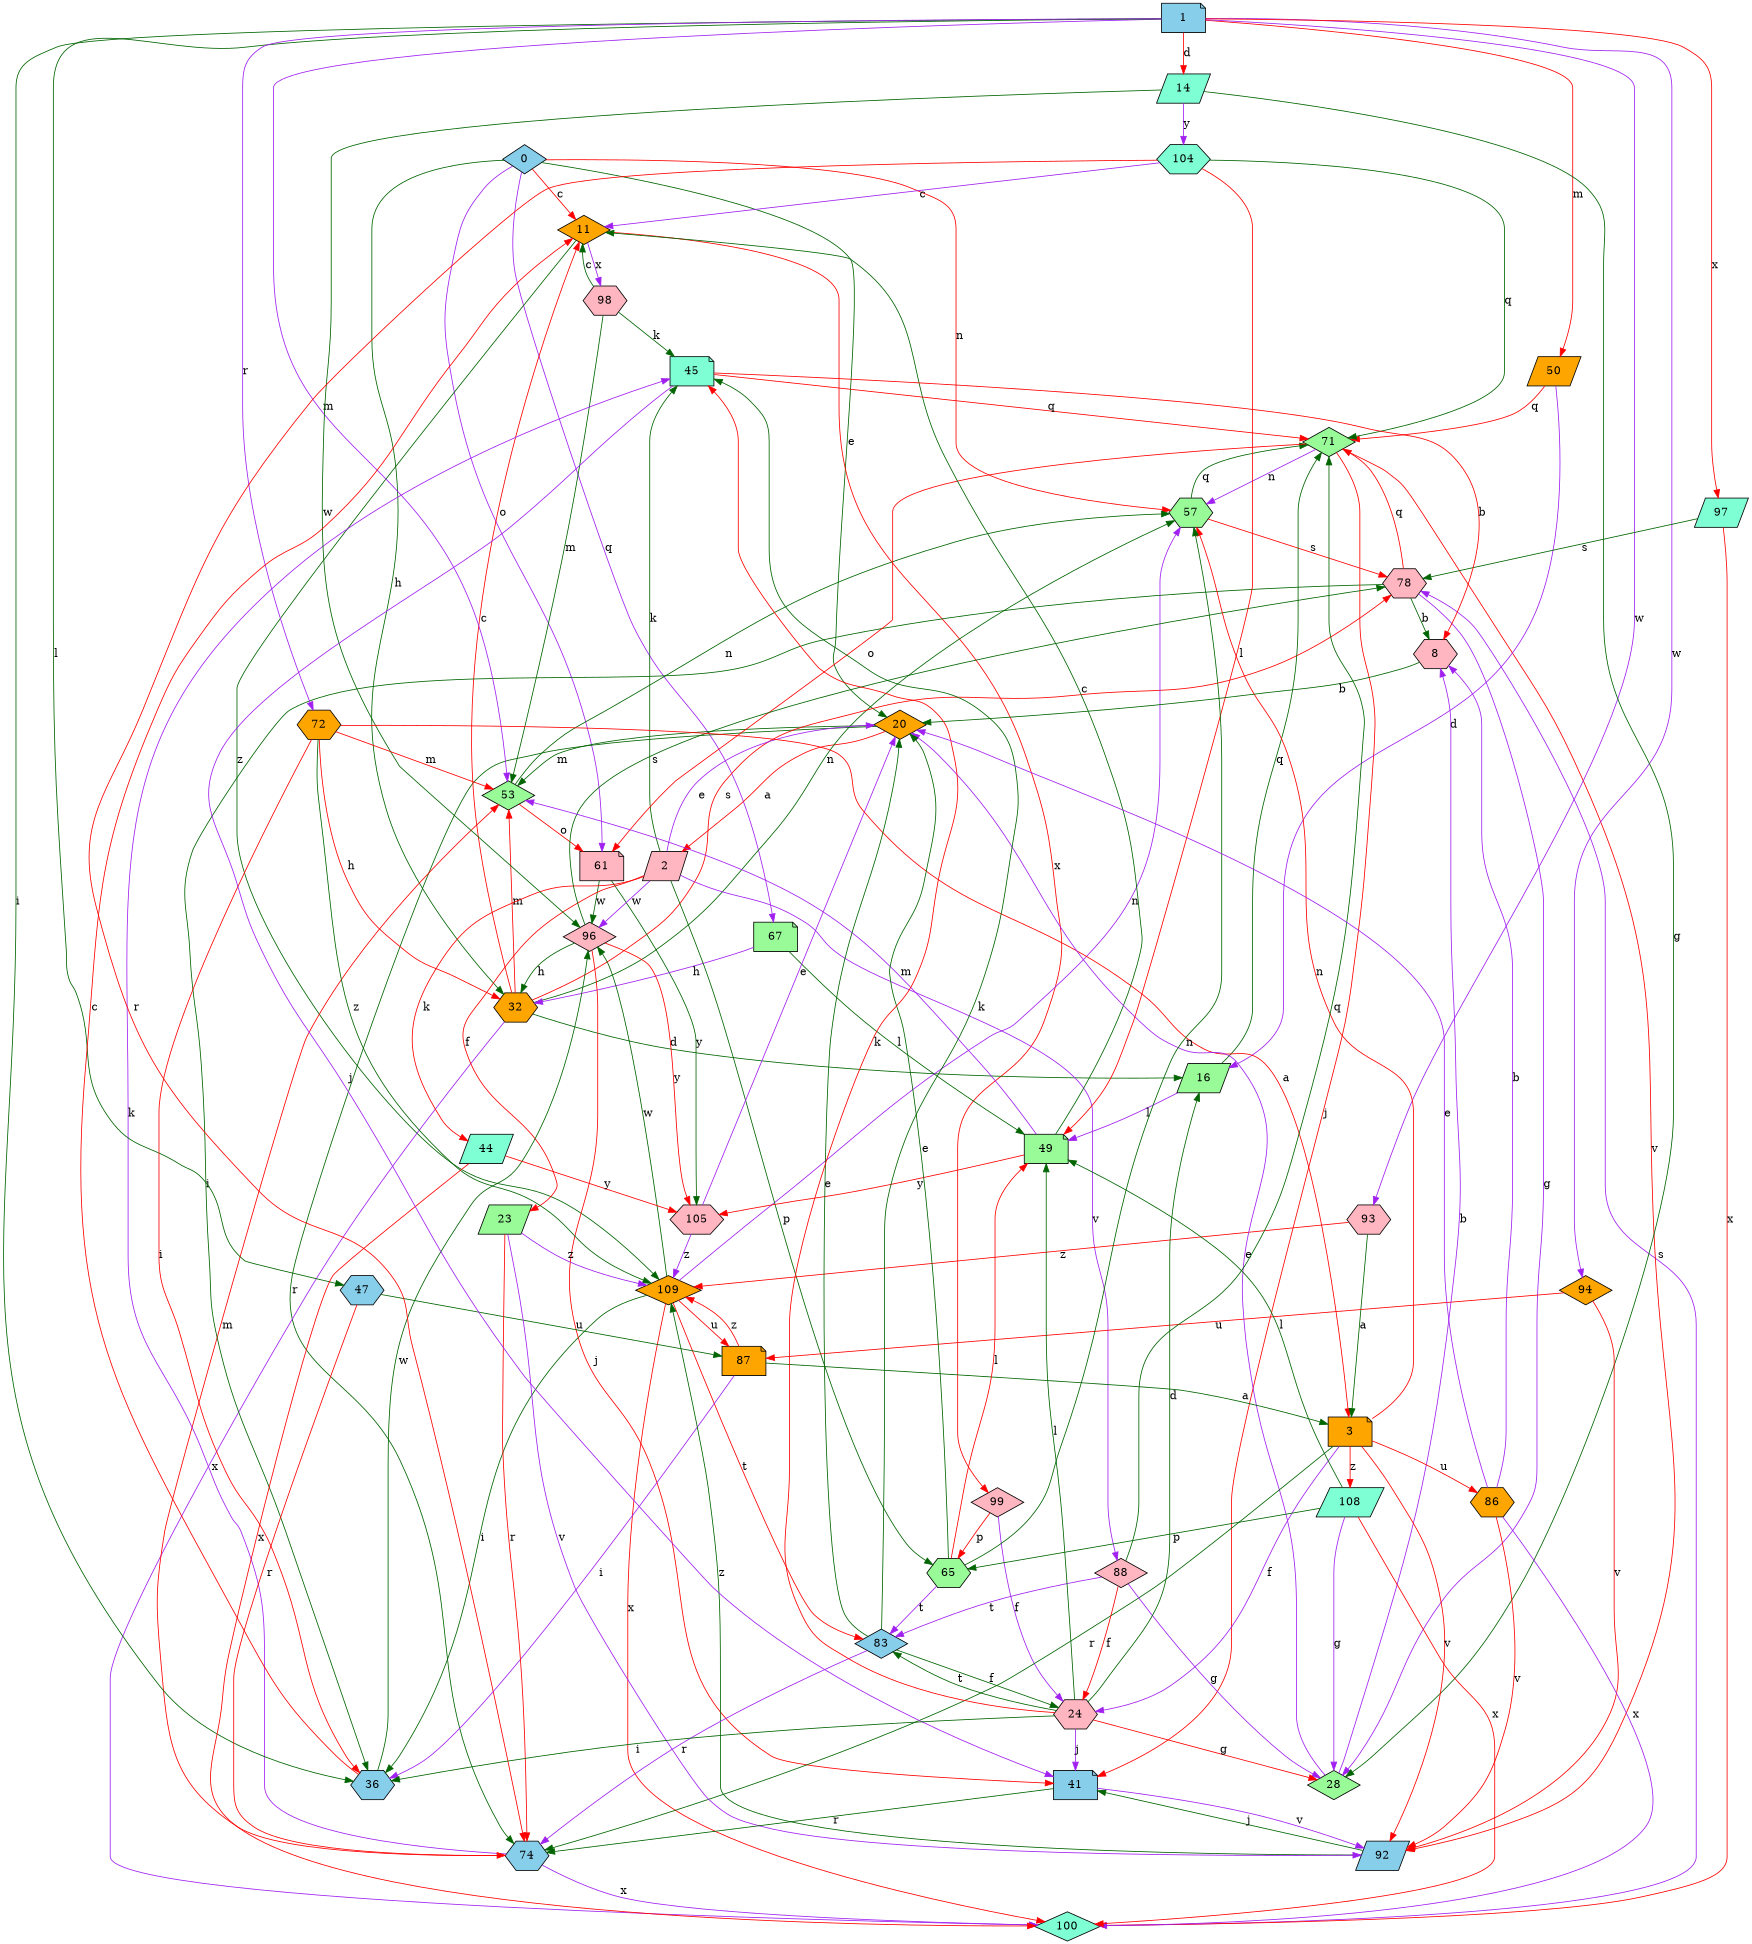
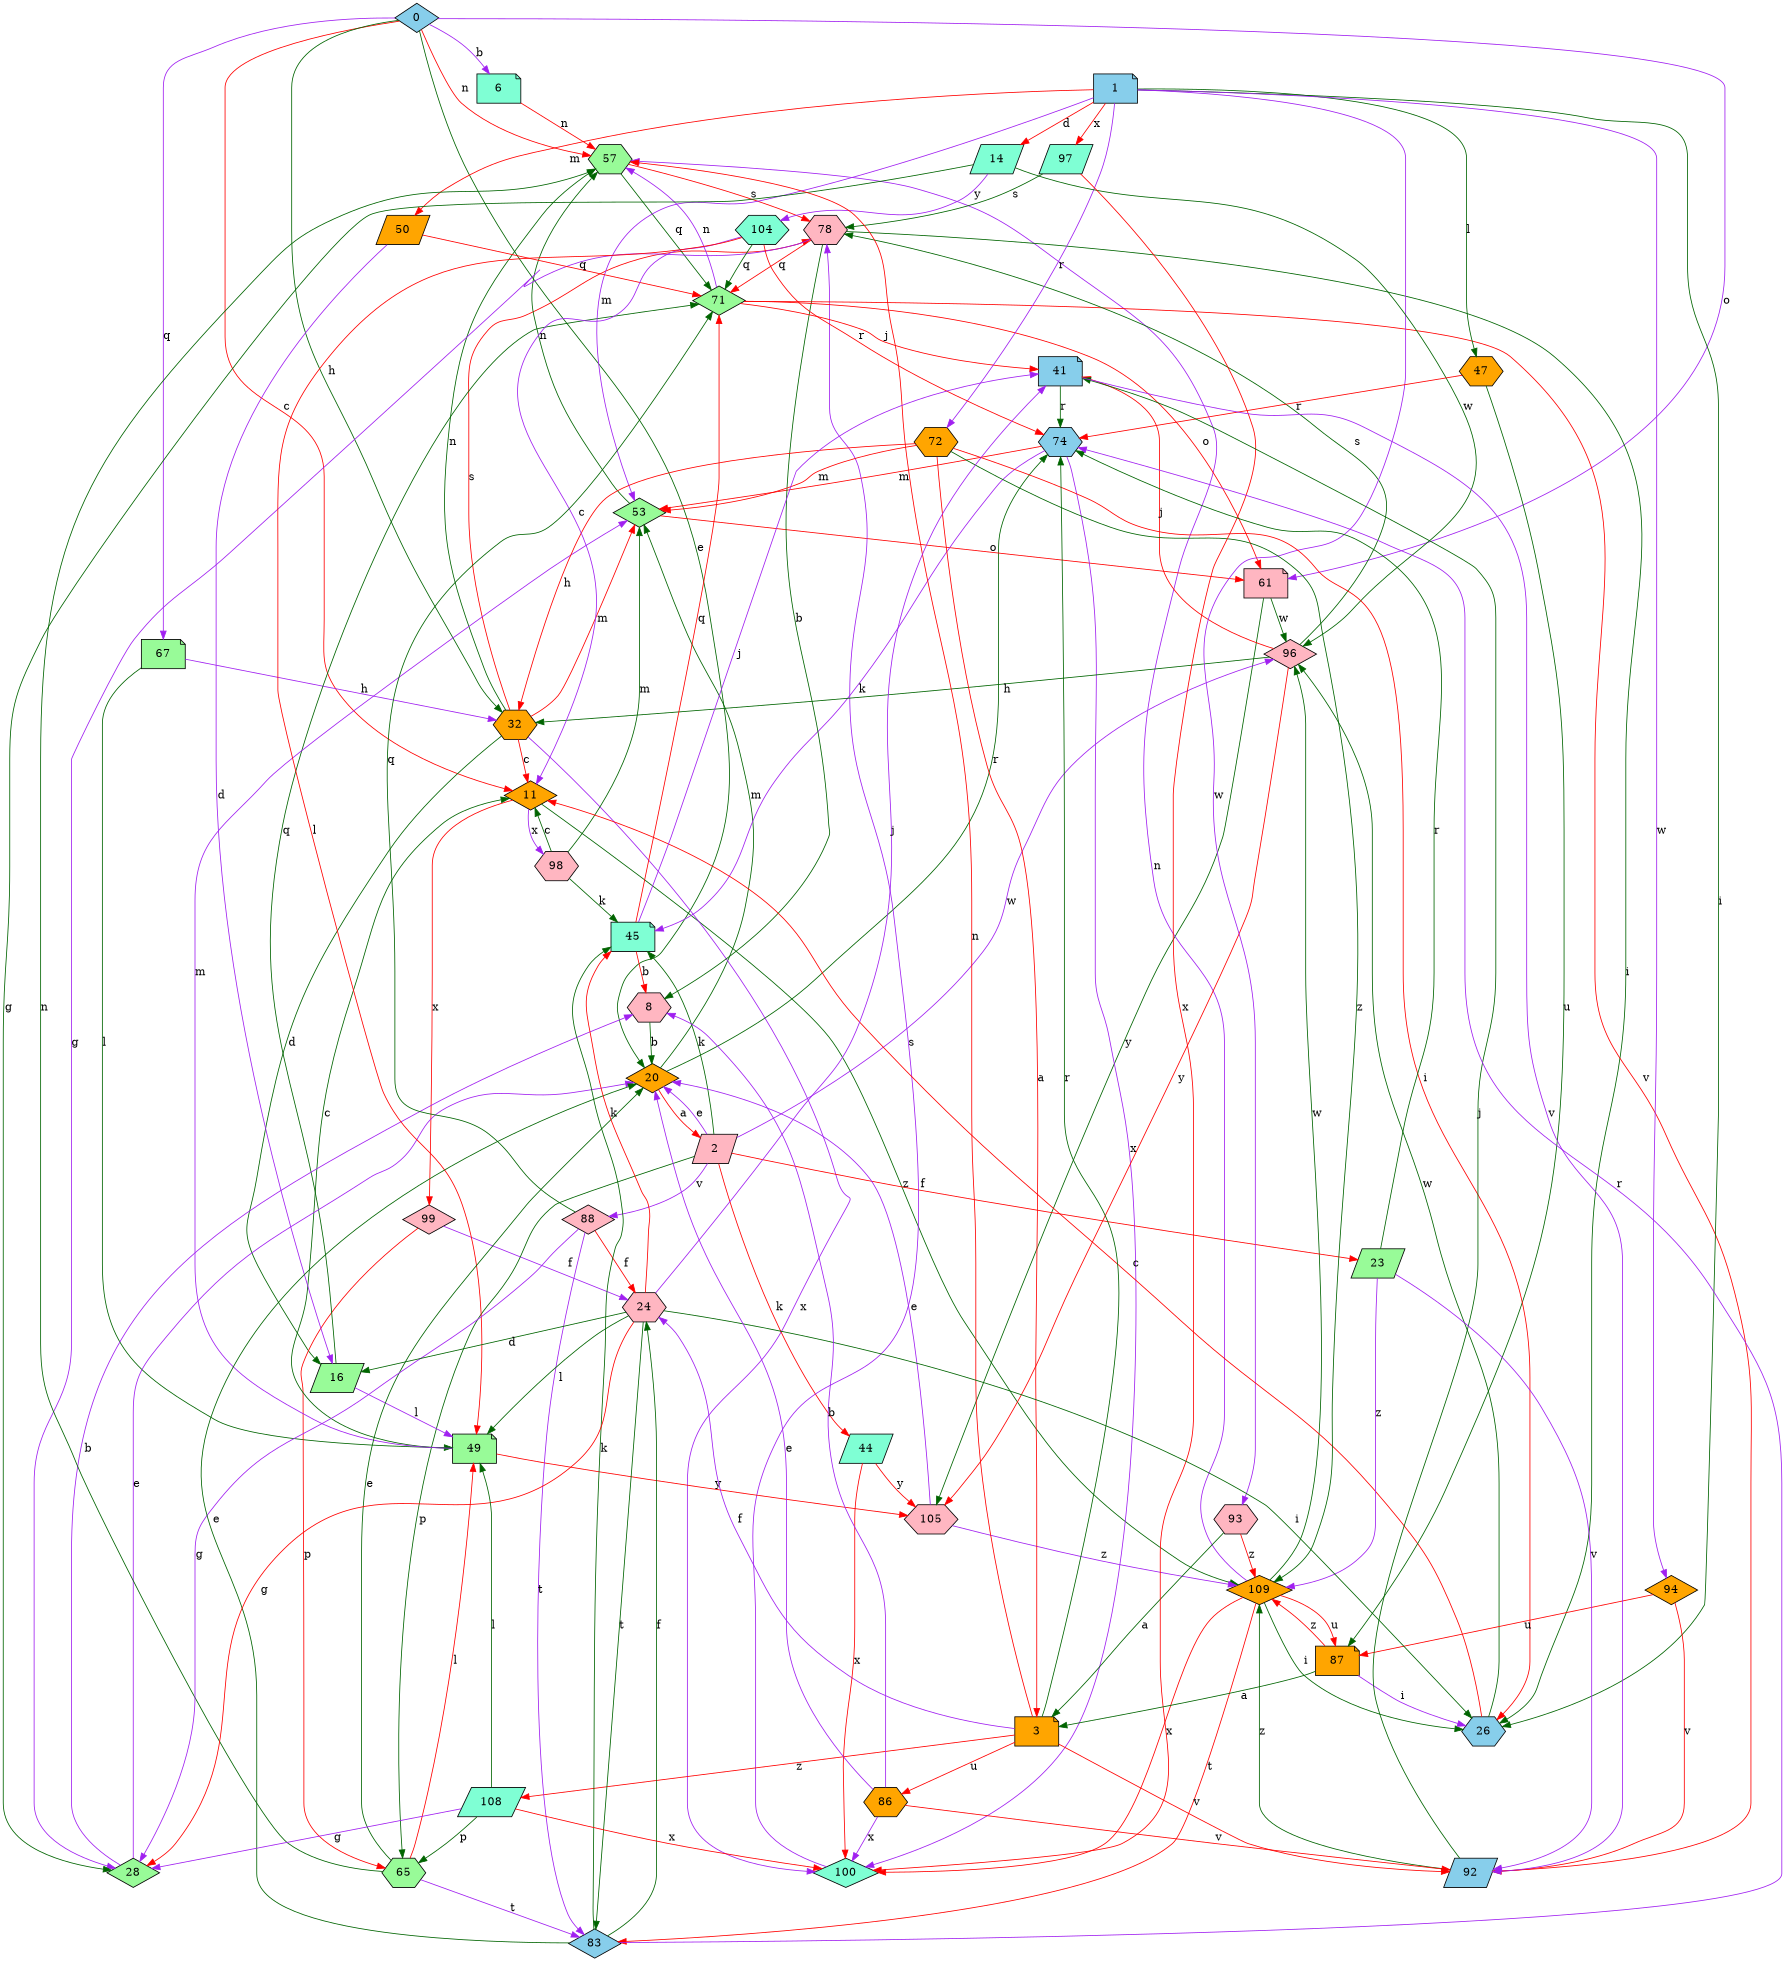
none -> (499, 89)
(362, 1290) -> (1481, 371)
(508, 1534) -> (1439, 736)
(373, 1785) -> (1484, 1731)
